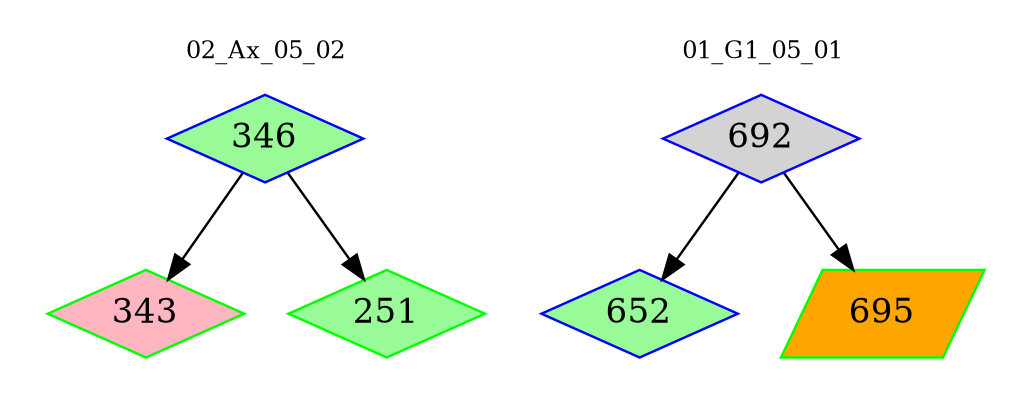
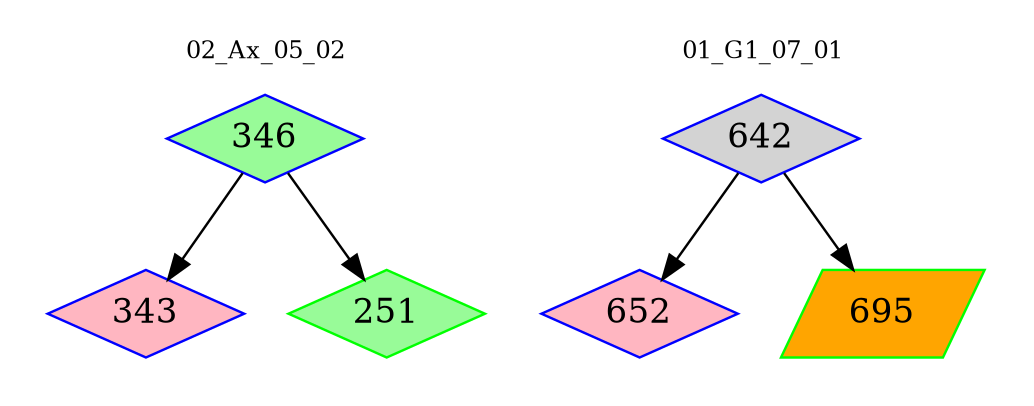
(764, 52) -> (764, 52)
(761, 139) -> (761, 139)
(146, 314) -> (146, 314)
(640, 314) -> (640, 314)
